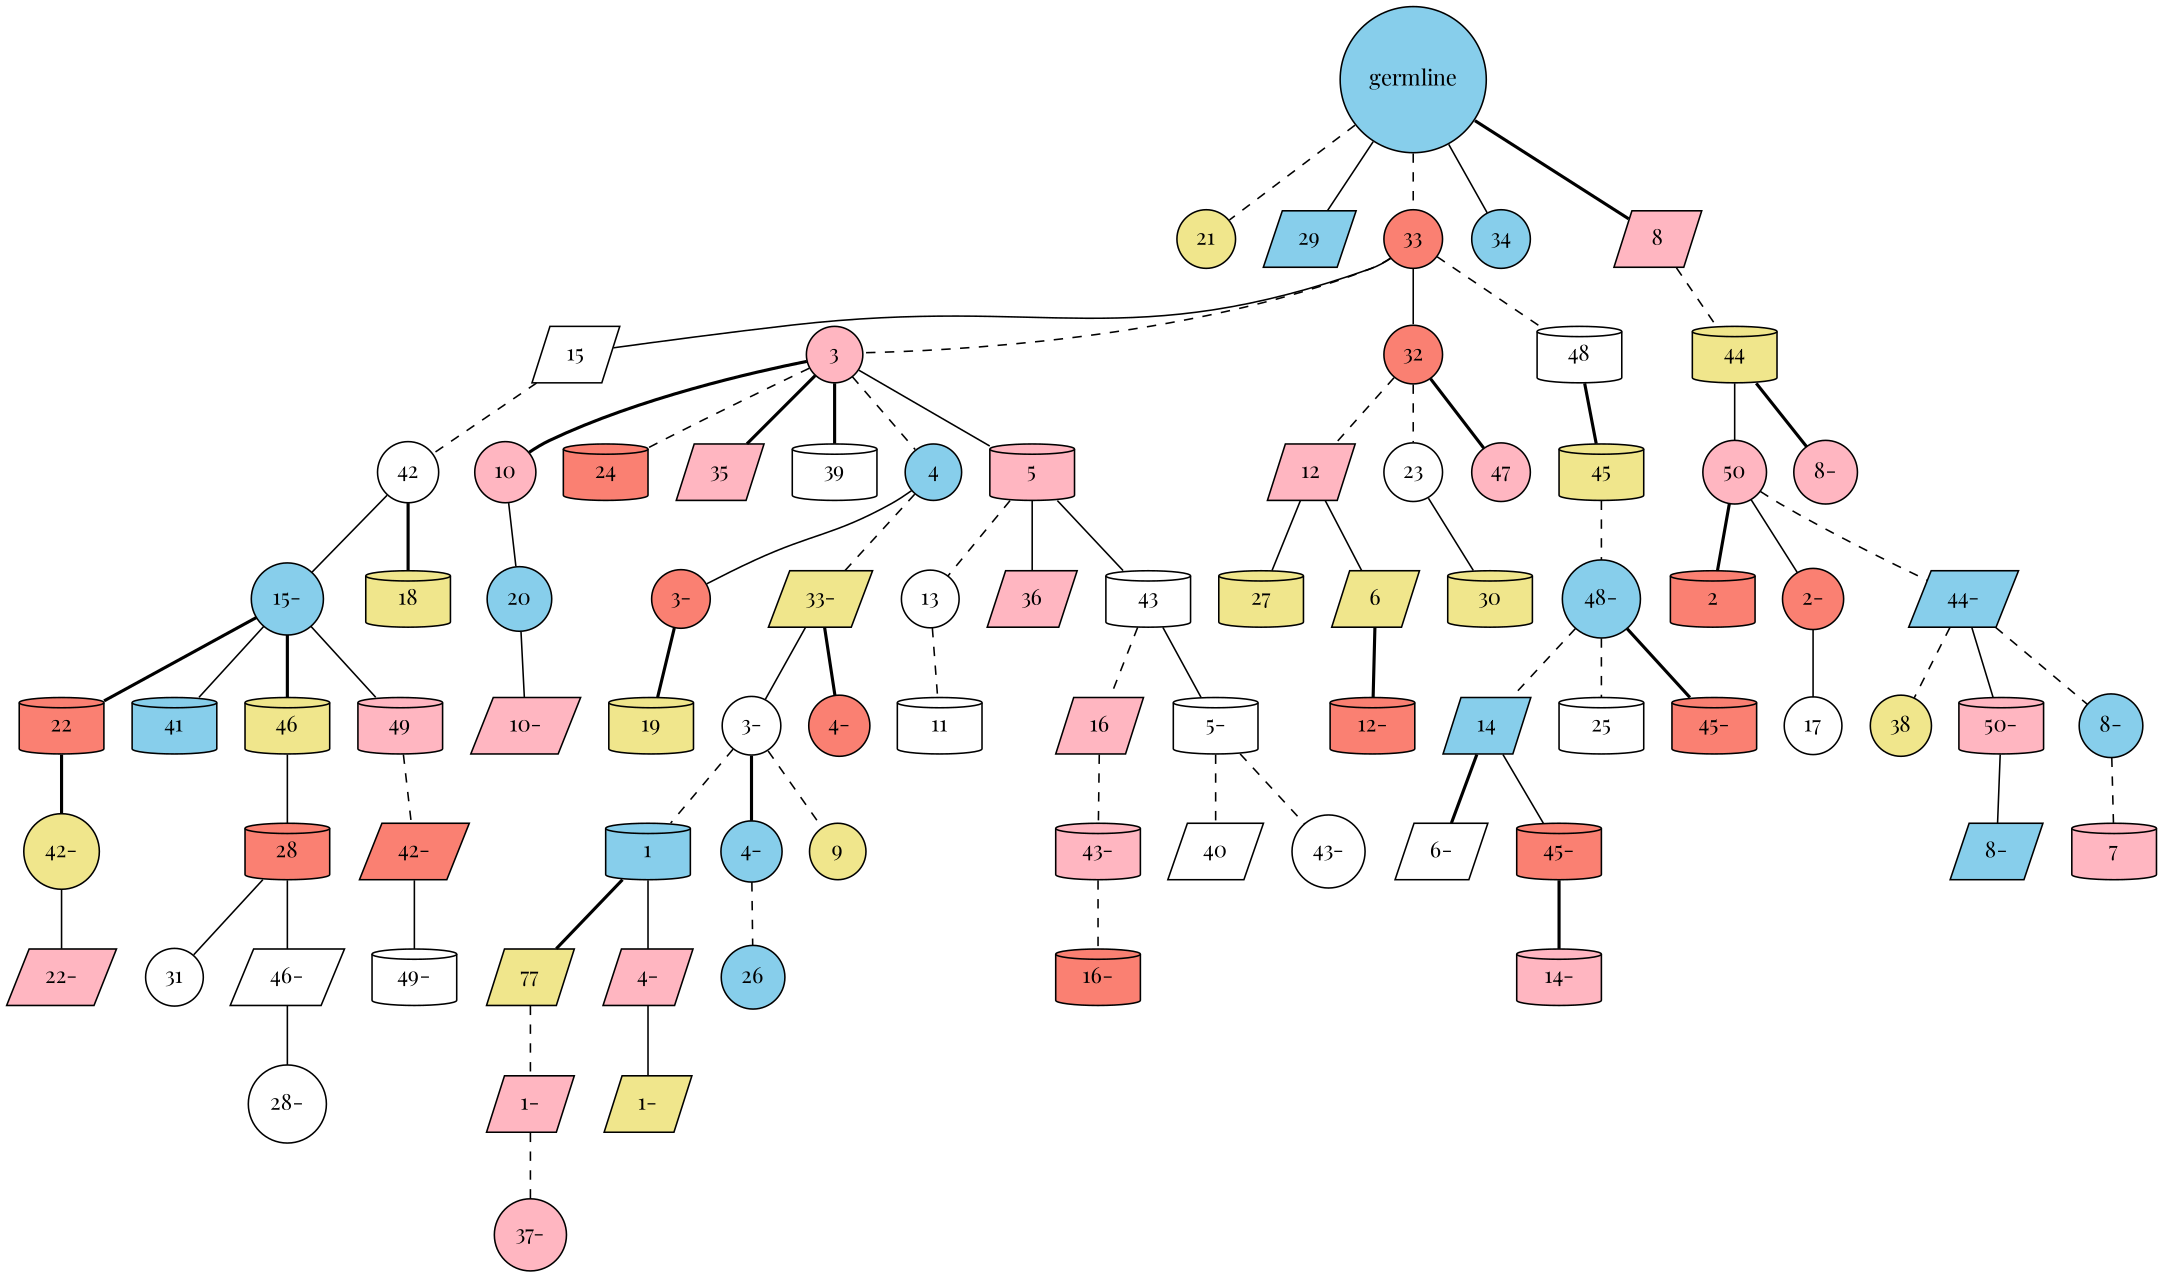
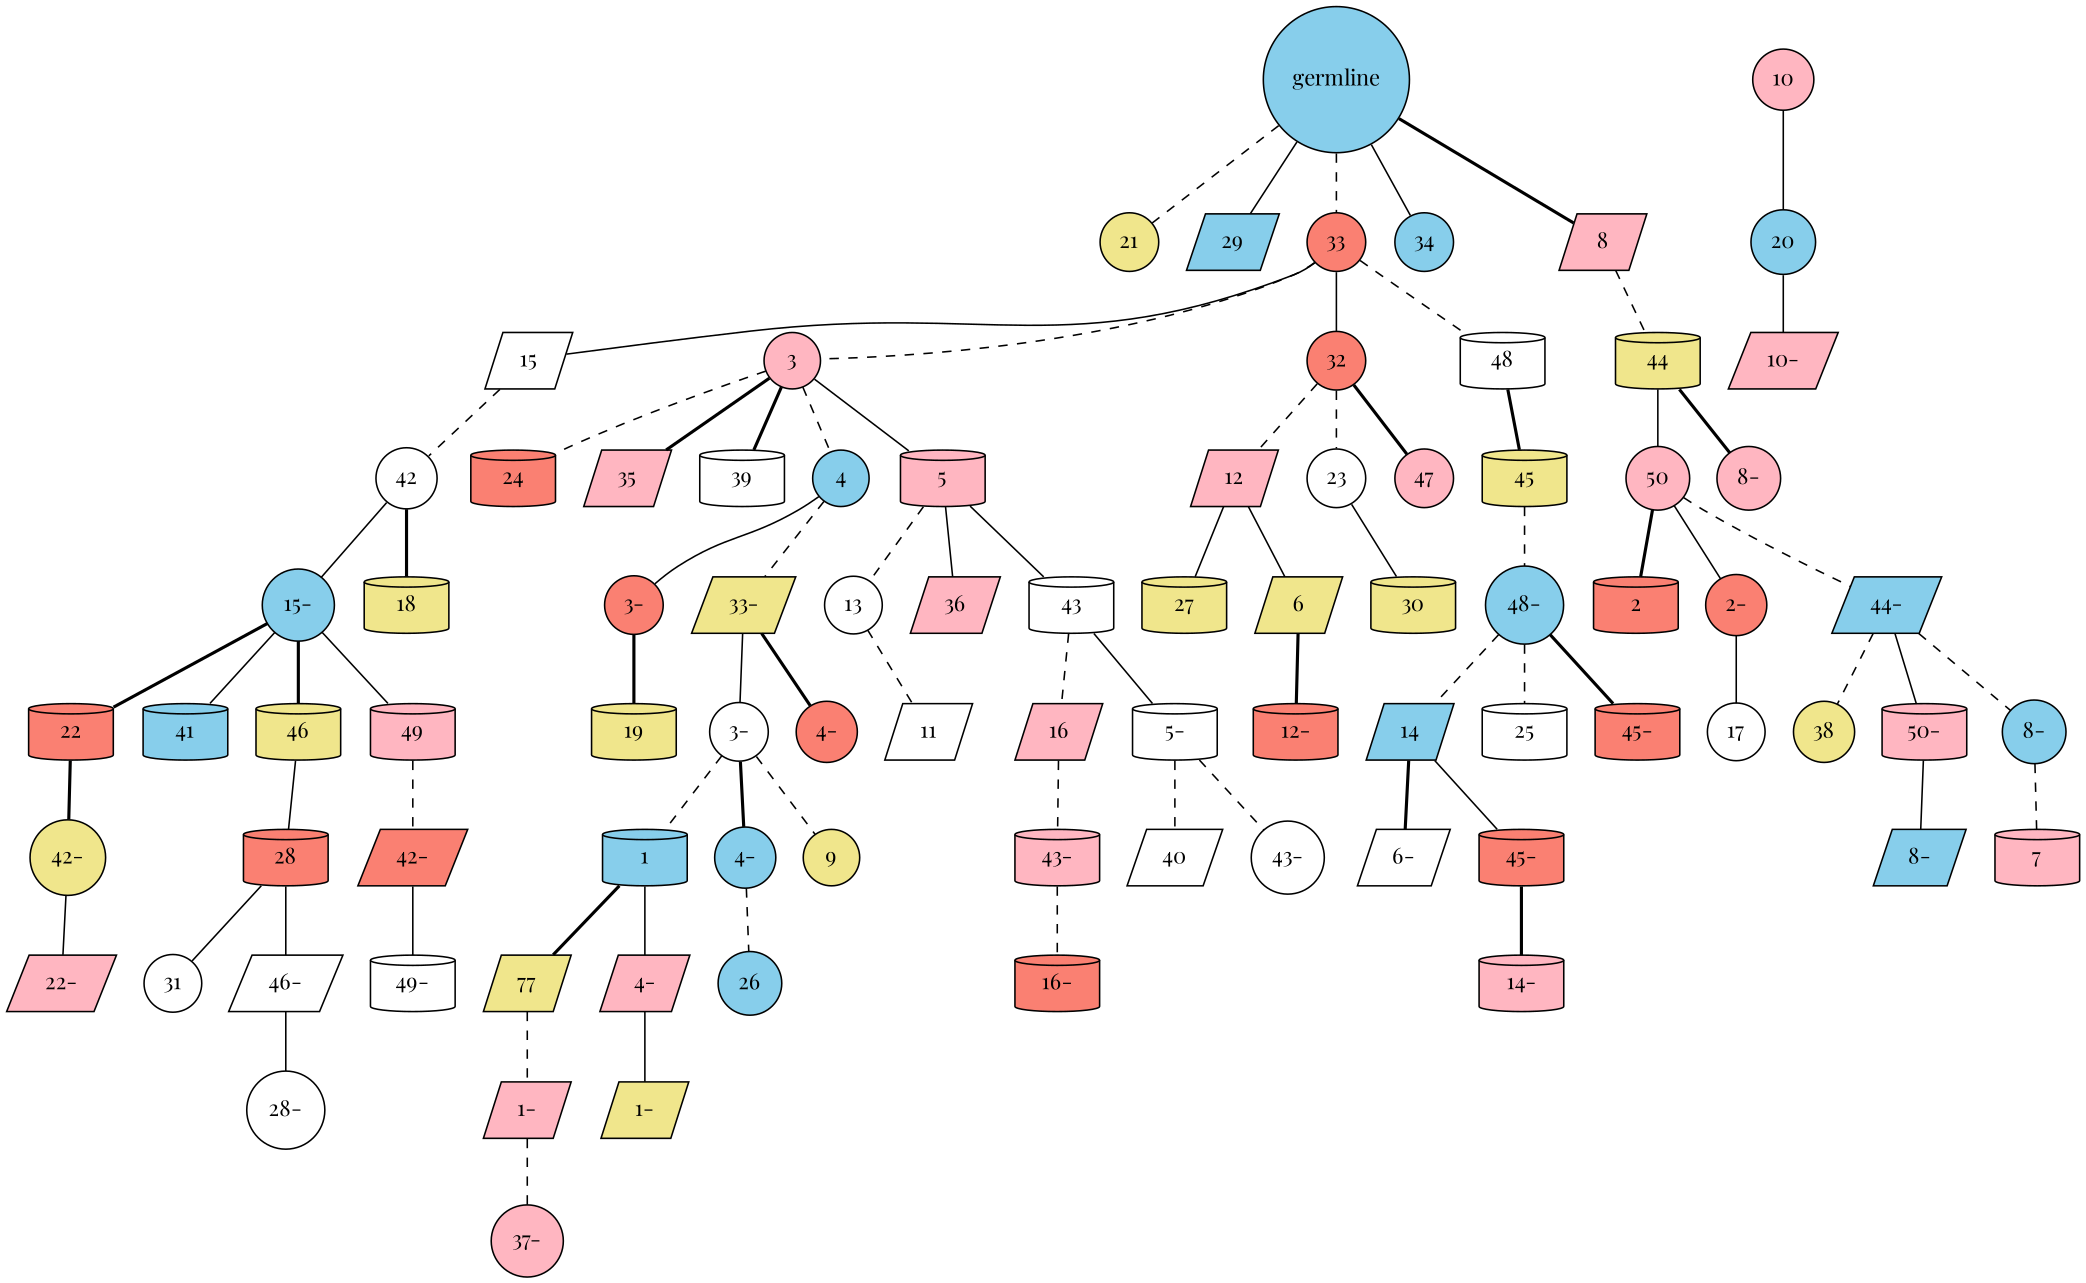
(665, 397) -> none
(940, 726) -> (929, 732)
